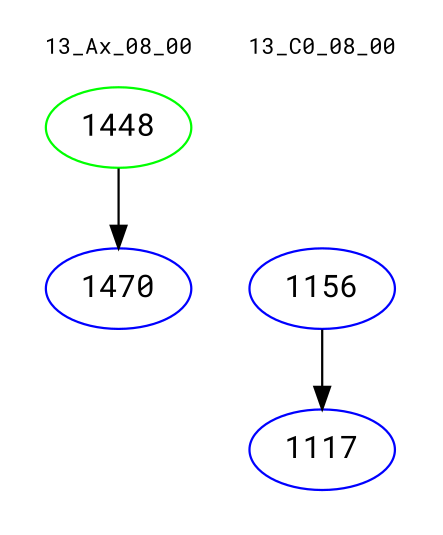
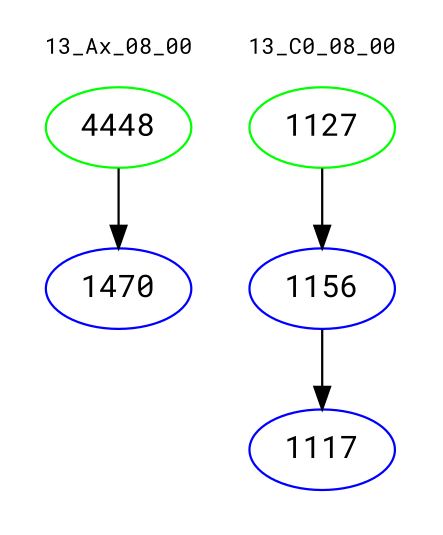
(119, 128) -> (119, 128)
none -> (322, 128)
